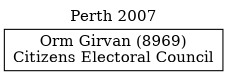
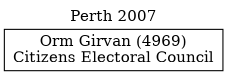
(114, 50) -> (114, 50)
